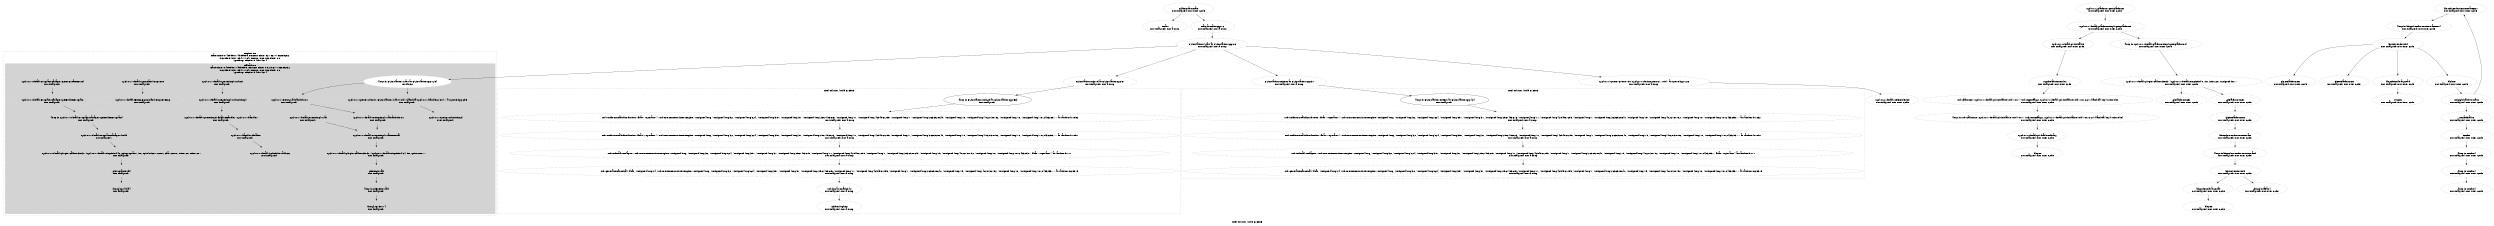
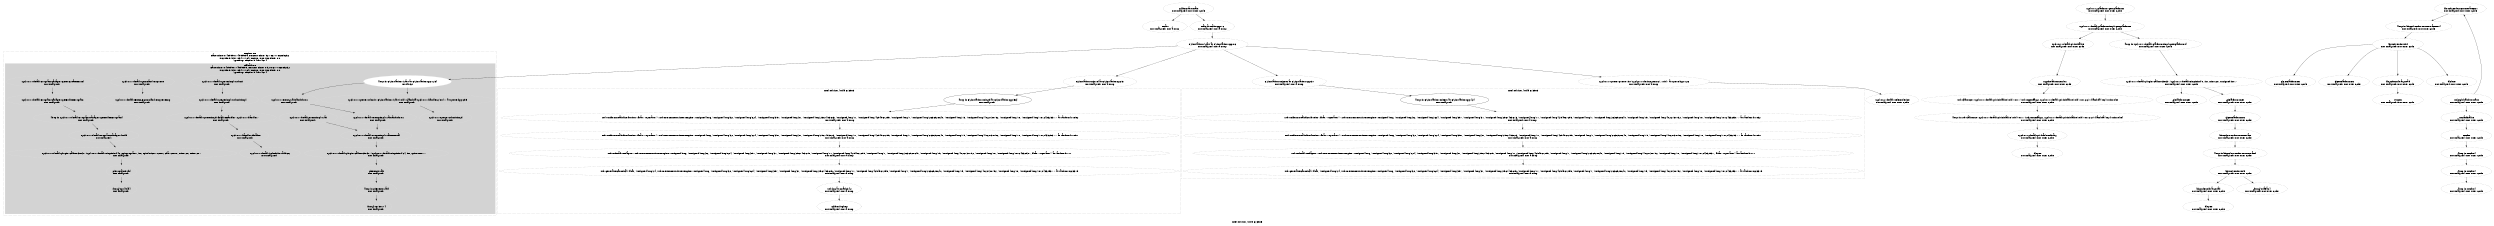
(2458, 90) -> none
(446, 118) -> (446, 118)
